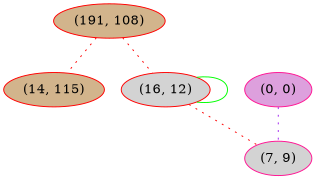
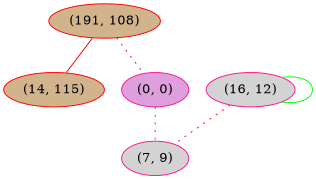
(82, 55) -> (79, 55)
(138, 55) -> (130, 56)
(166, 90) -> (251, 90)
